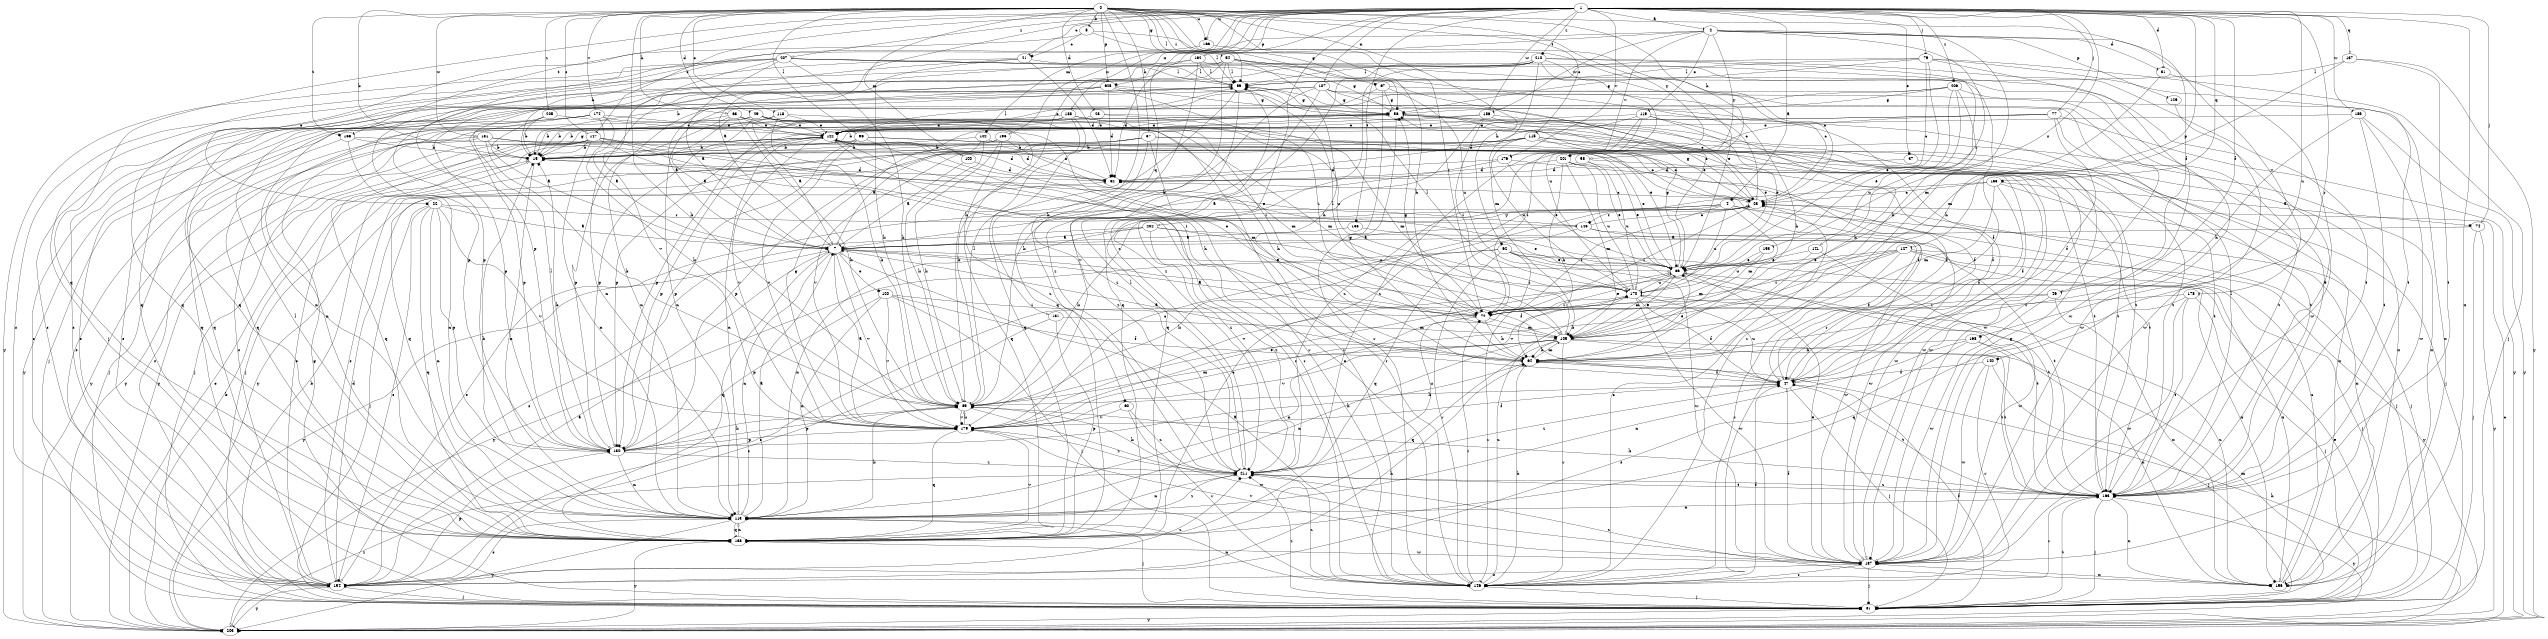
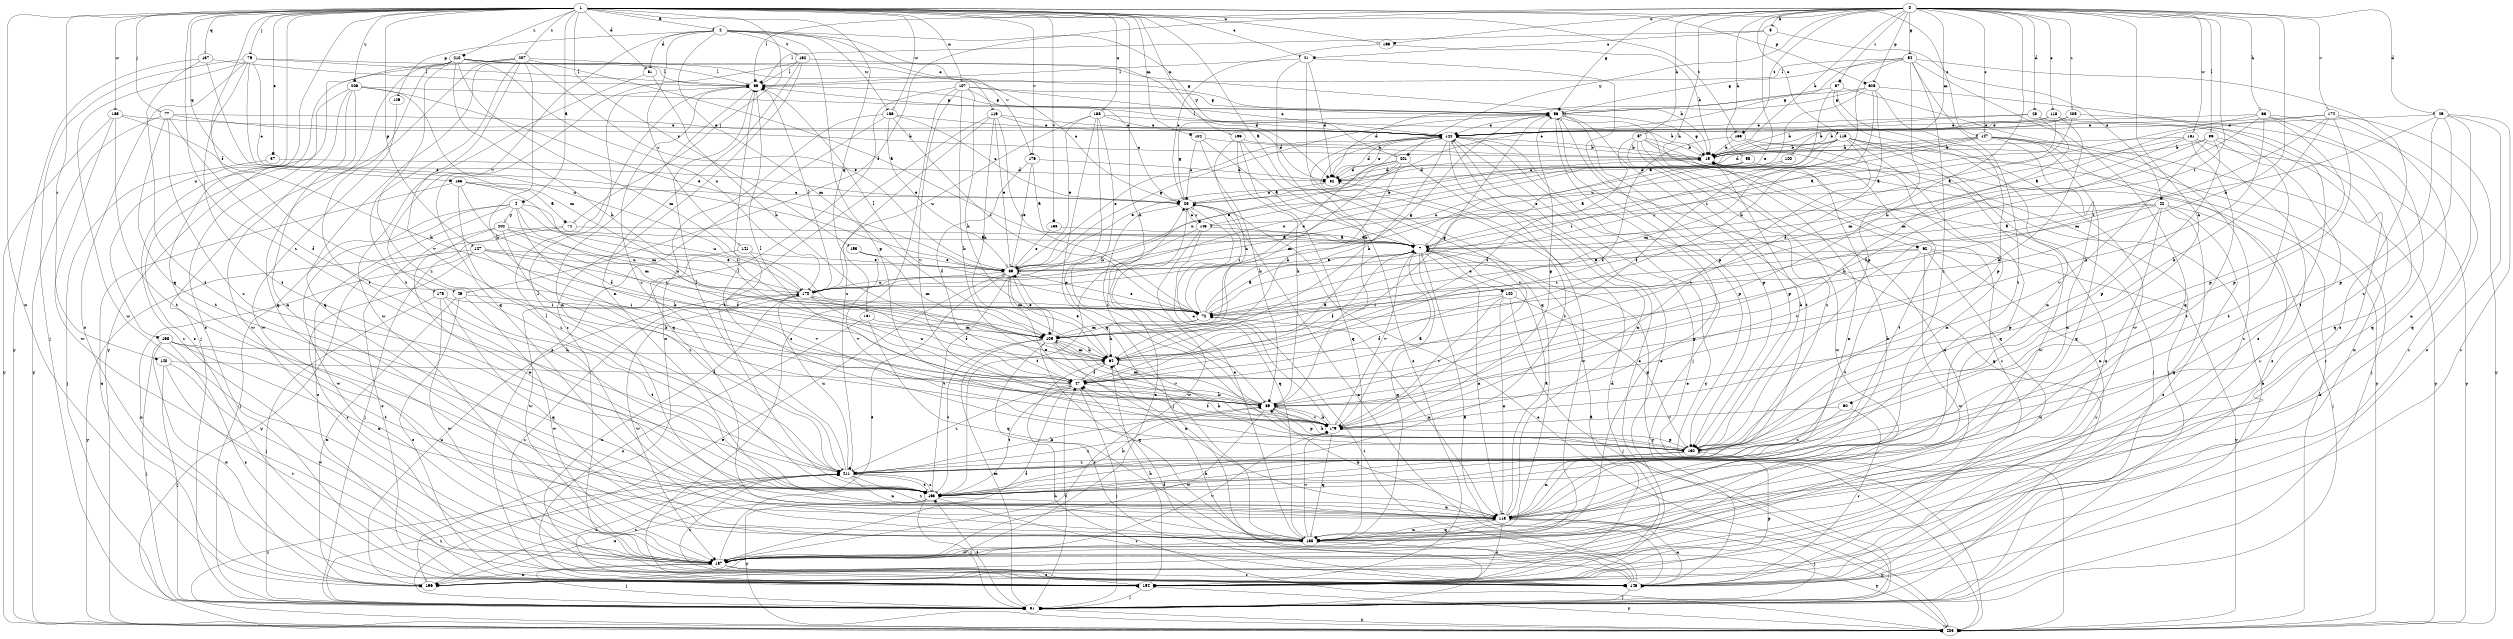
(1226, 300) -> none
(1094, 429) -> (1008, 429)
(2378, 491) -> (467, 605)
